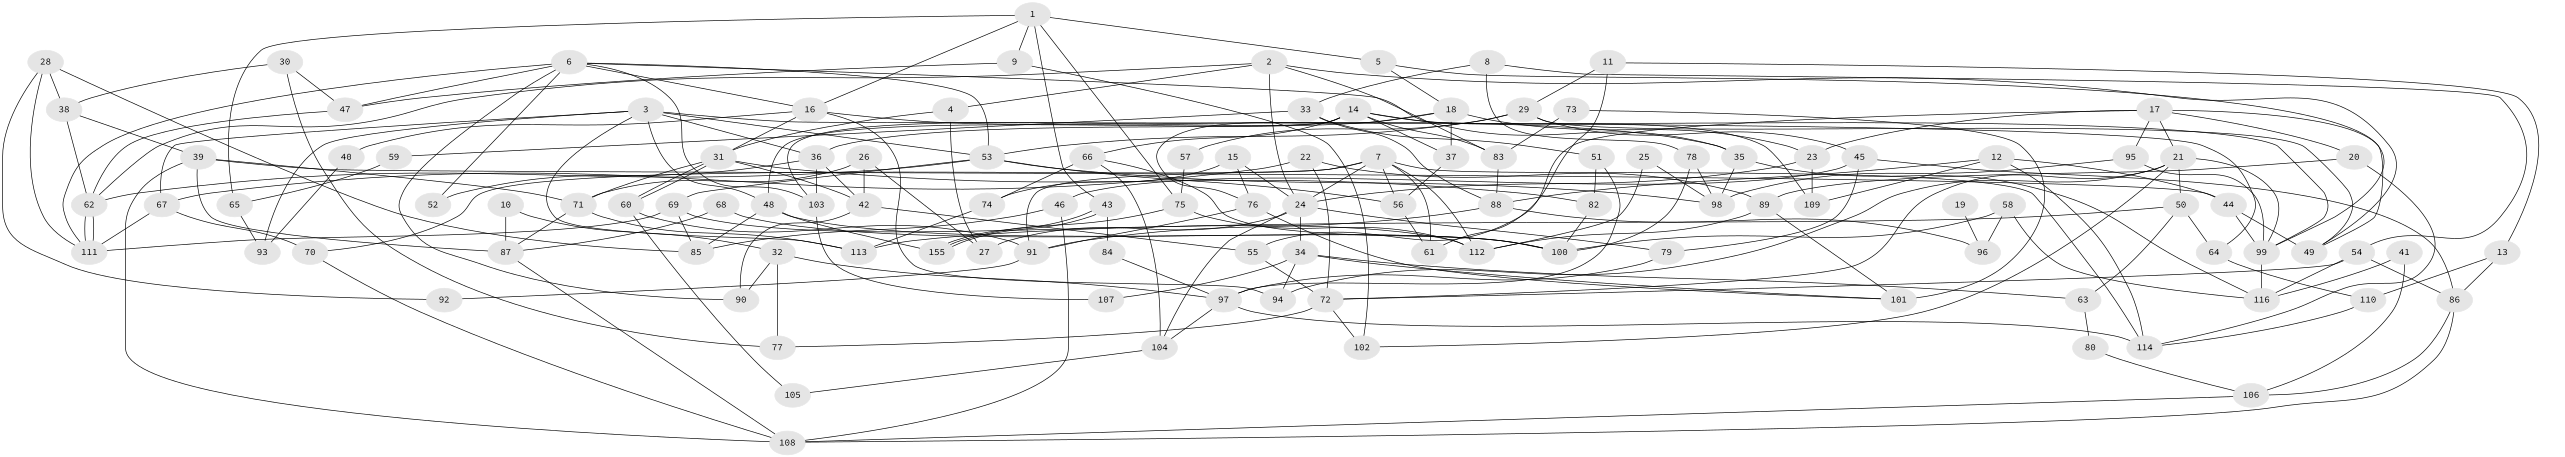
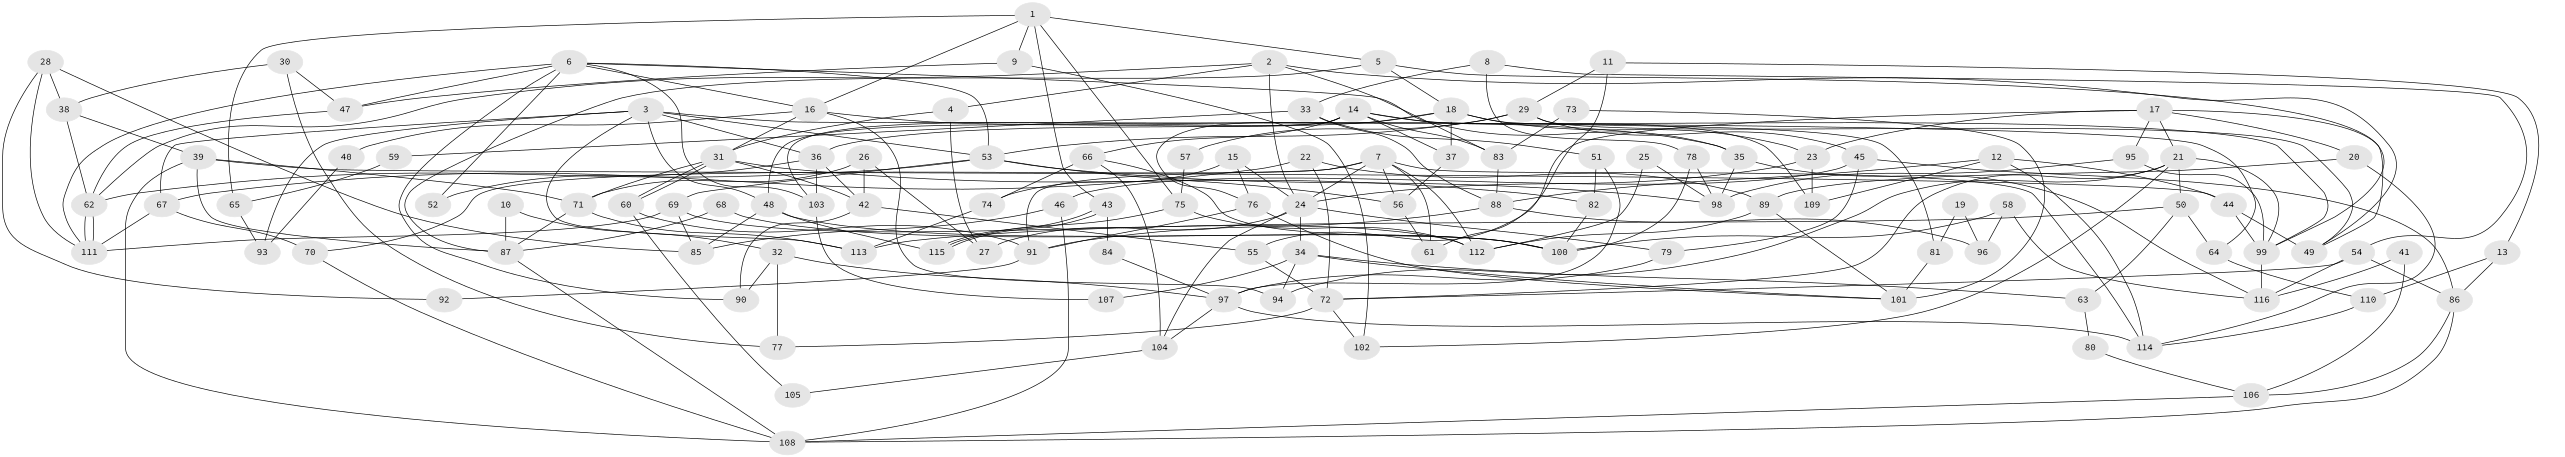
none -> (763, 82)
(937, 253) -> (937, 253)
none -> (1935, 253)
